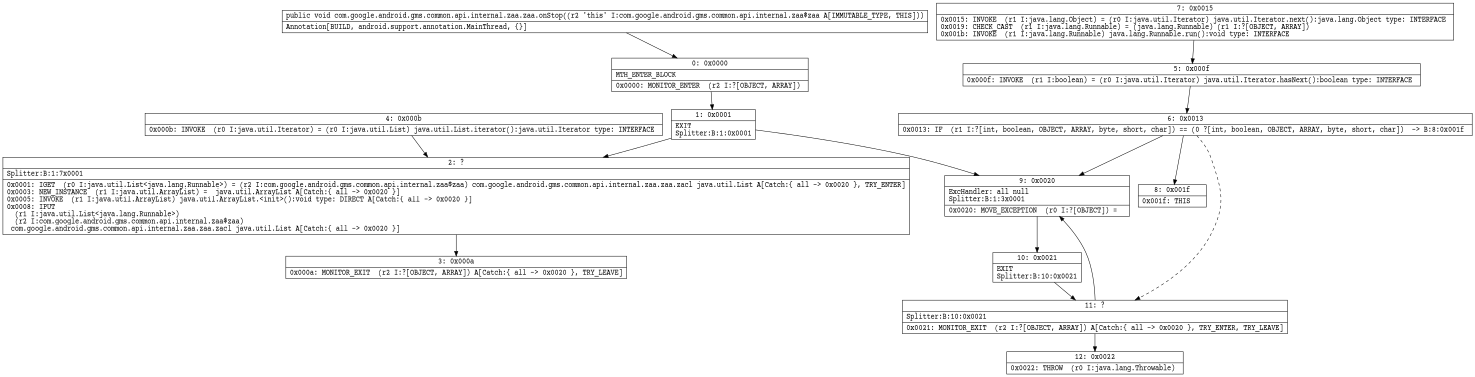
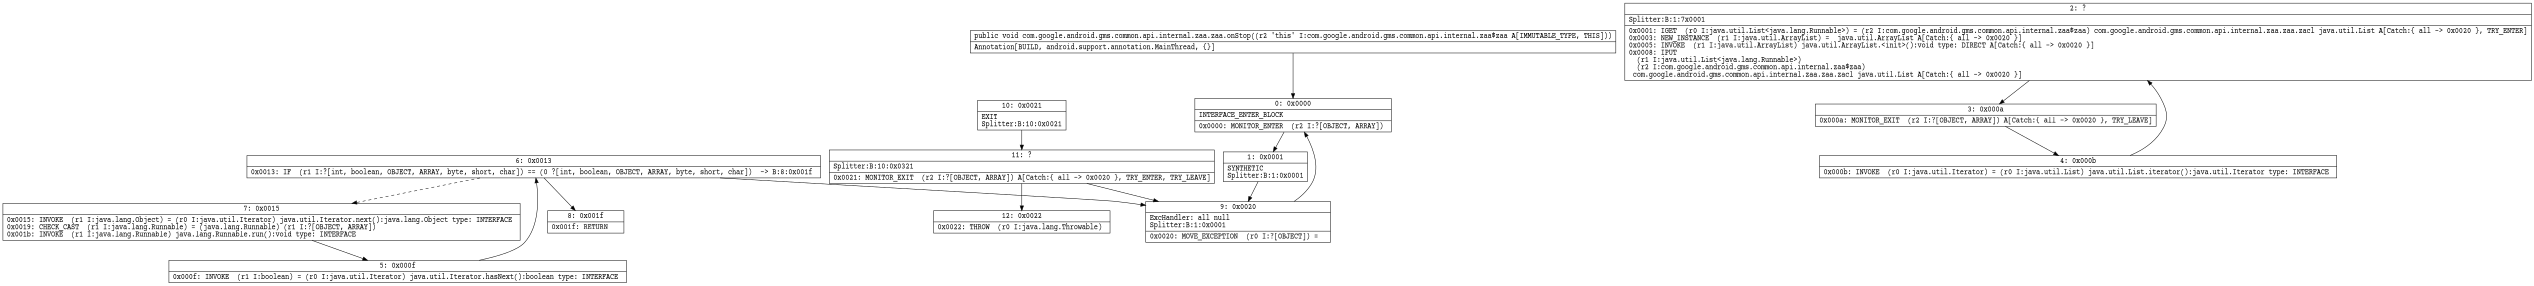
(646, 75) -> (1241, 115)
(683, 126) -> (1245, 168)
none -> (2030, 140)
(640, 147) -> none
(987, 199) -> (1188, 225)
(1172, 201) -> (586, 227)
(1213, 230) -> (418, 190)
(1037, 232) -> (1316, 172)
(947, 317) -> (874, 166)
